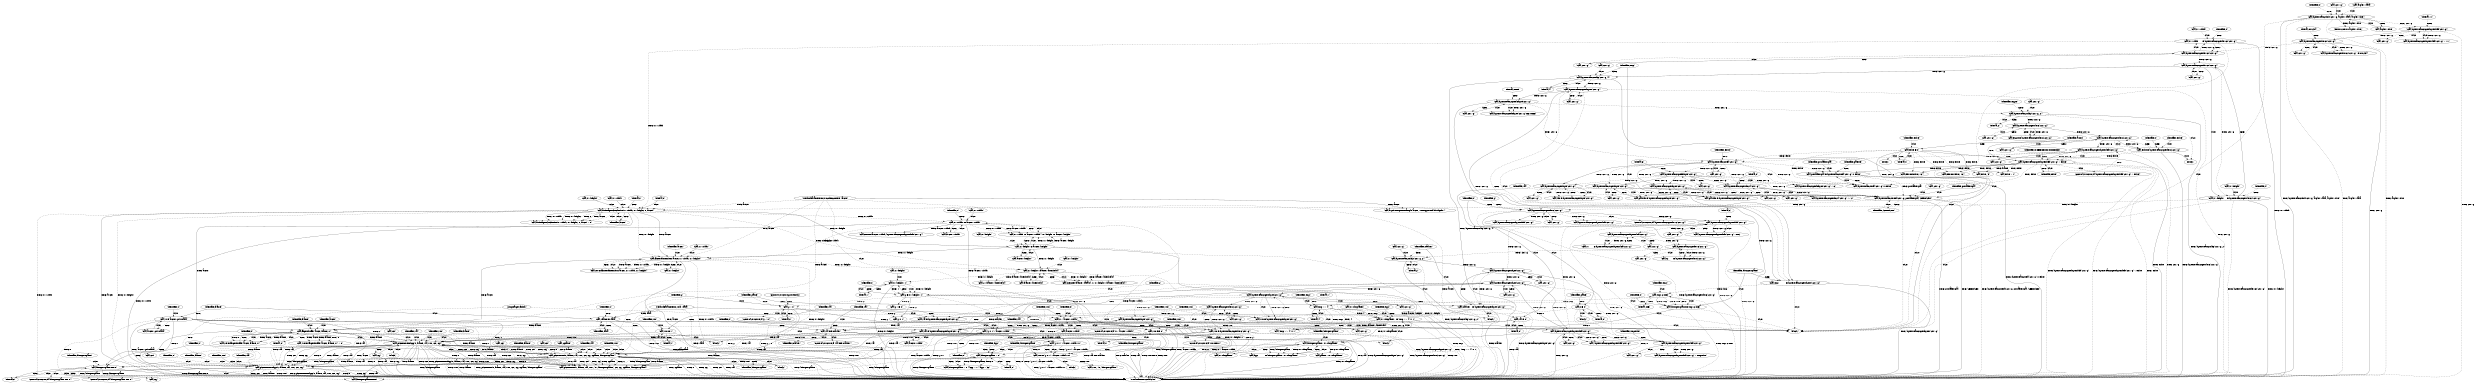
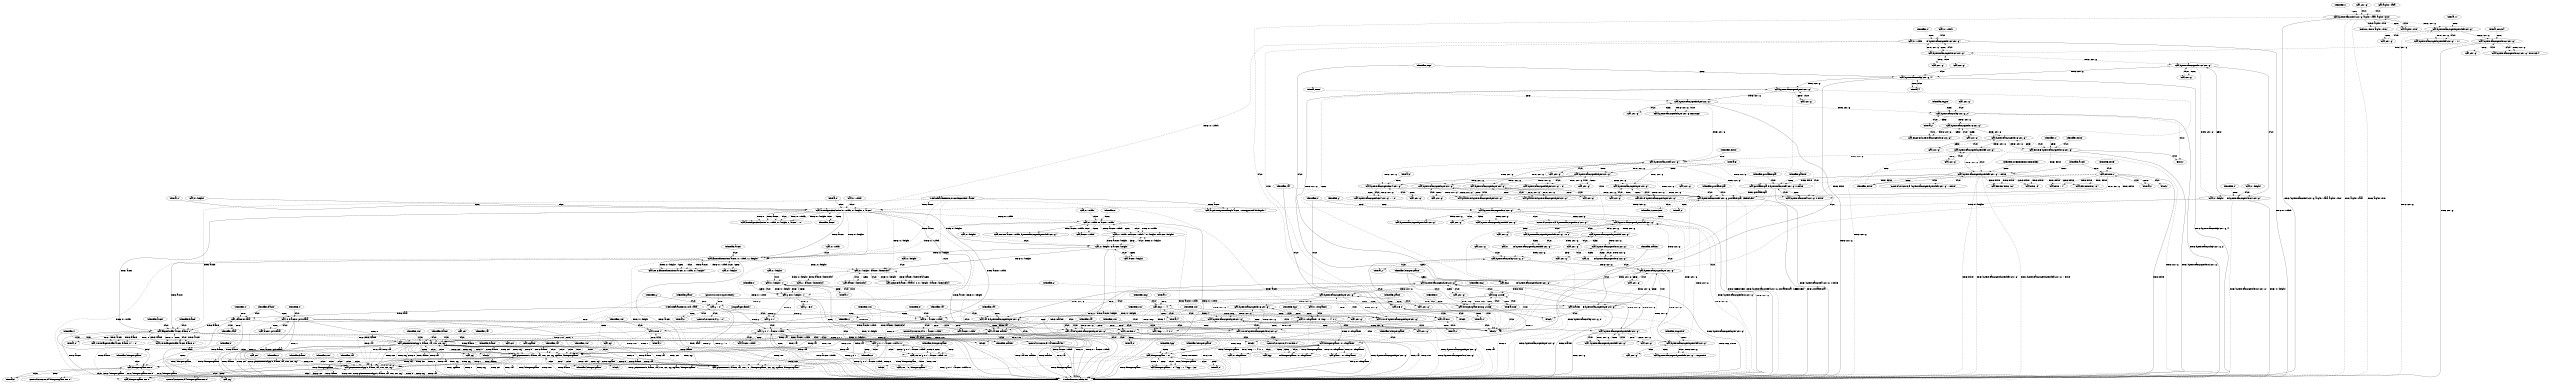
(1818, 153) -> (1941, 178)
(2002, 168) -> (2024, 180)
